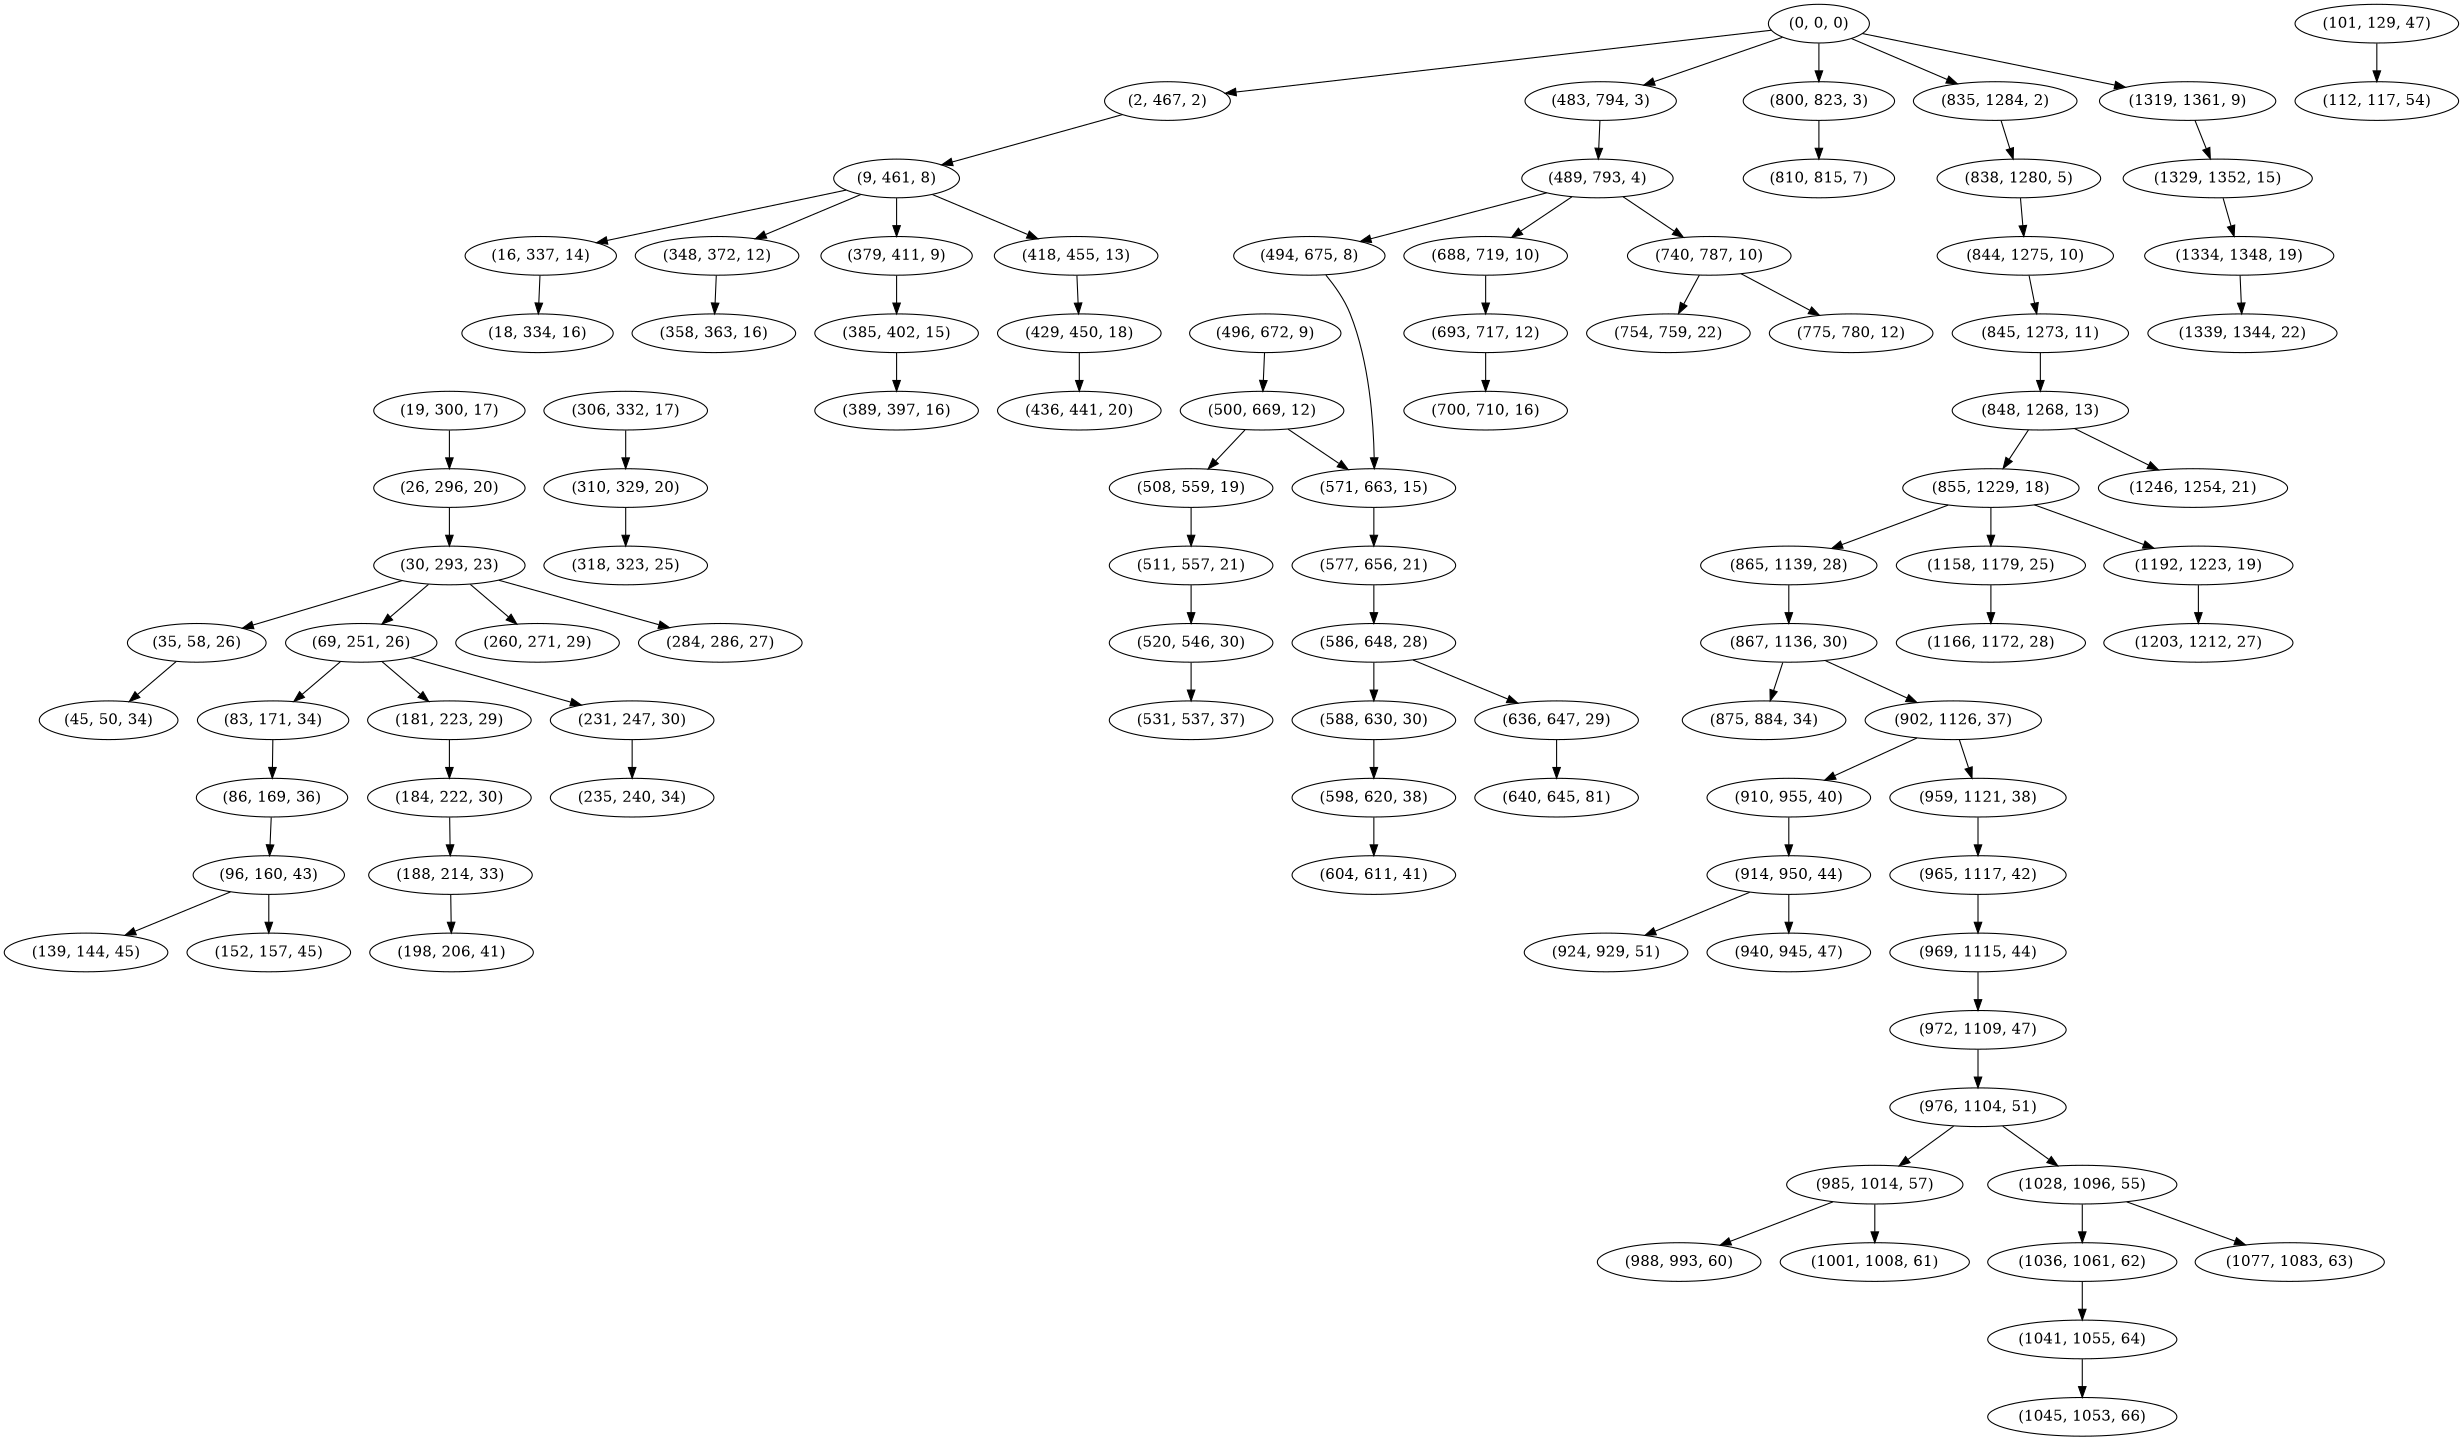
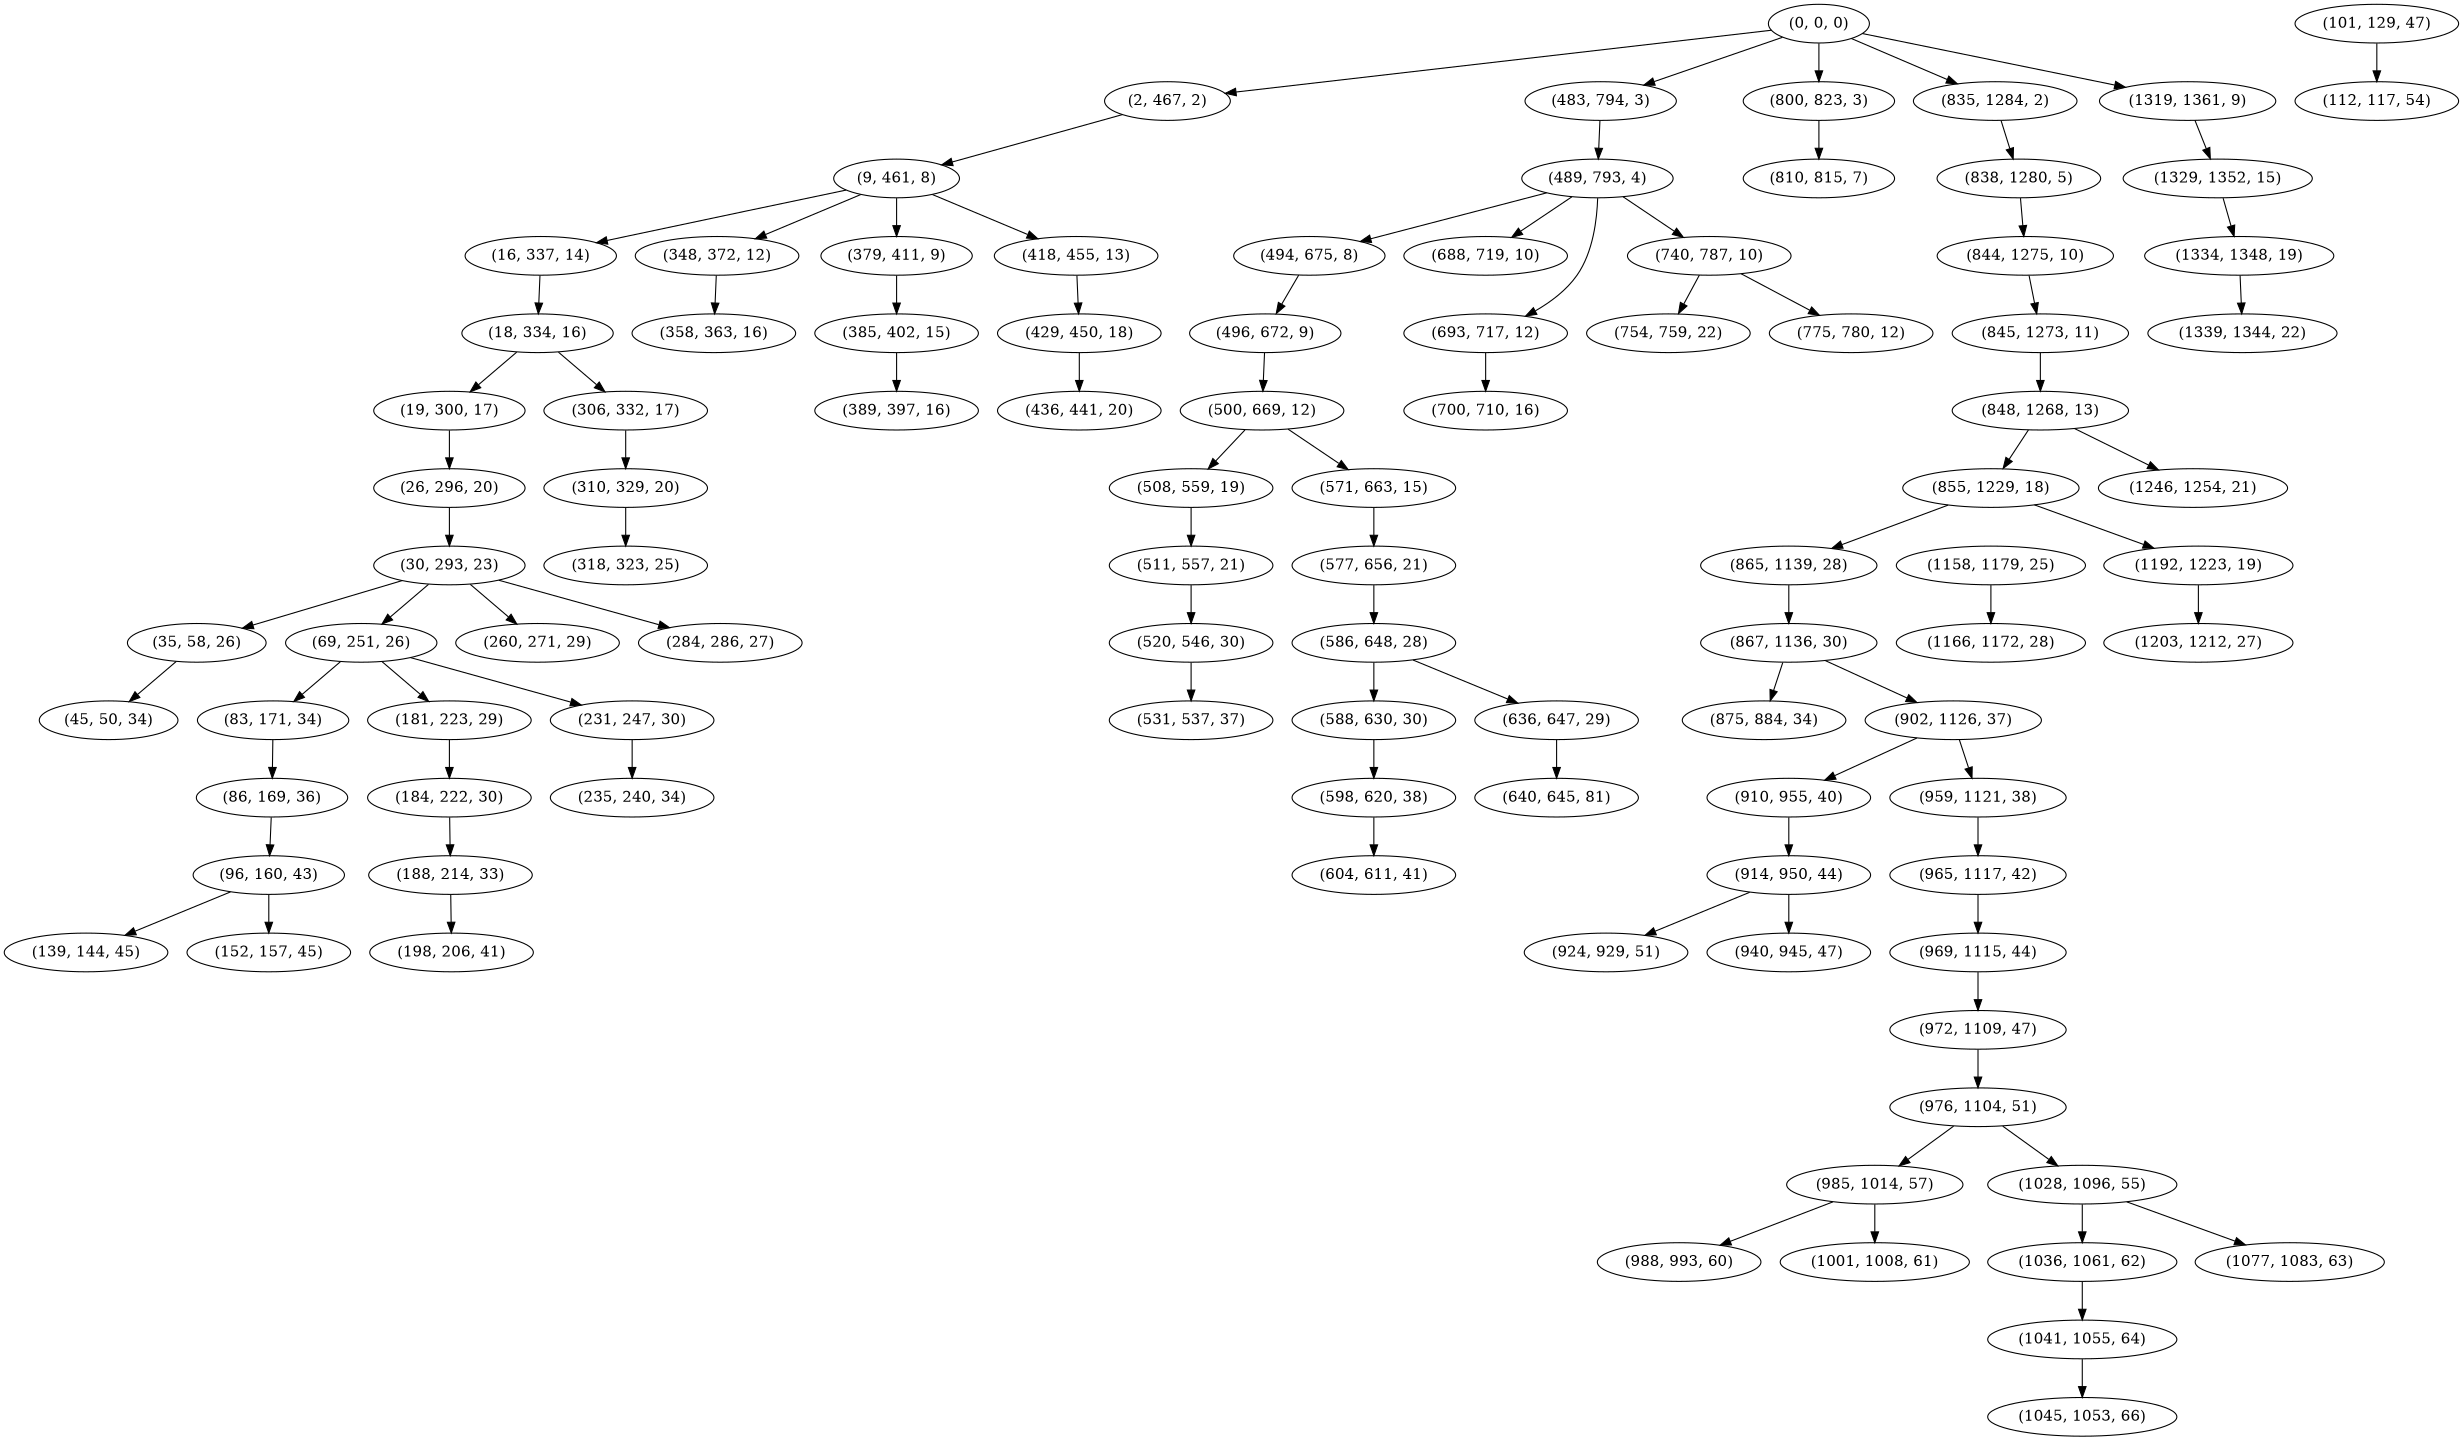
(1486, 289) -> (1583, 264)
(1364, 362) -> (1290, 290)
none -> (498, 368)
none -> (578, 368)
(1991, 521) -> none
